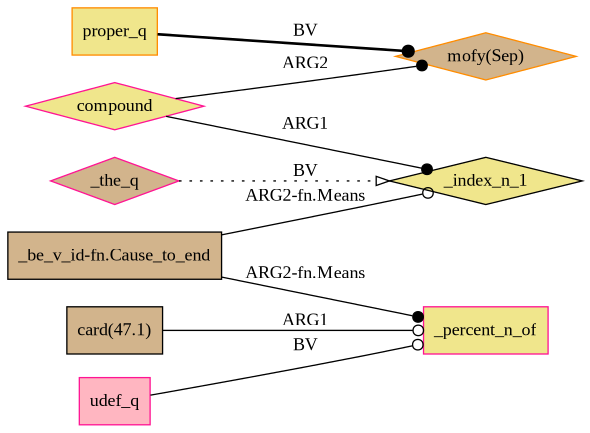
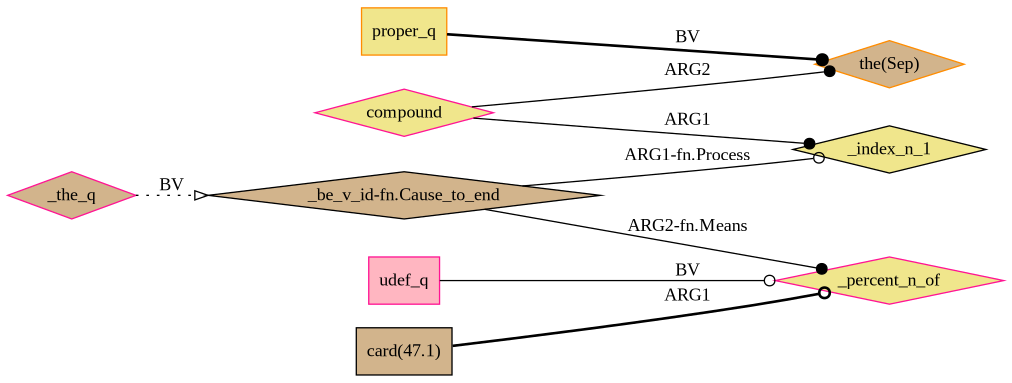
(486, 56) -> (889, 64)
(277, 181) -> (165, 195)
(305, 196) -> (688, 155)
(115, 256) -> (404, 195)
(288, 330) -> (636, 322)
(486, 330) -> (889, 281)
